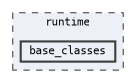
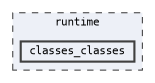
(68, 52) -> (78, 52)
